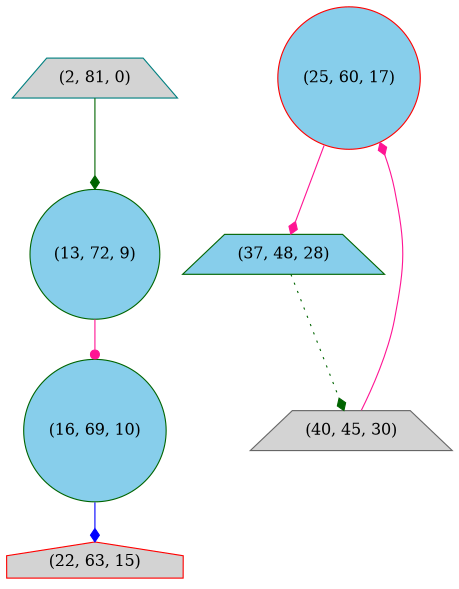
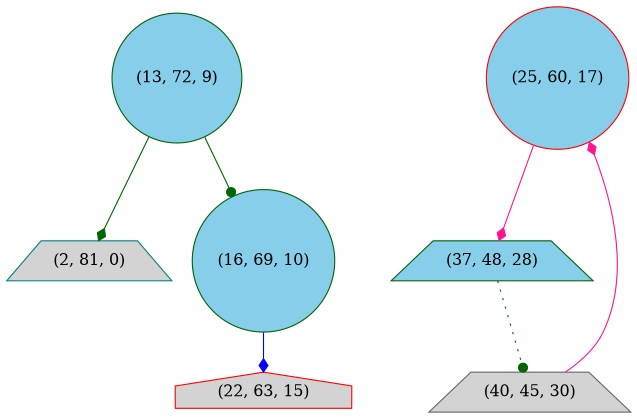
(95, 137) -> (127, 183)
(95, 335) -> (217, 163)
(315, 336) -> (510, 322)
